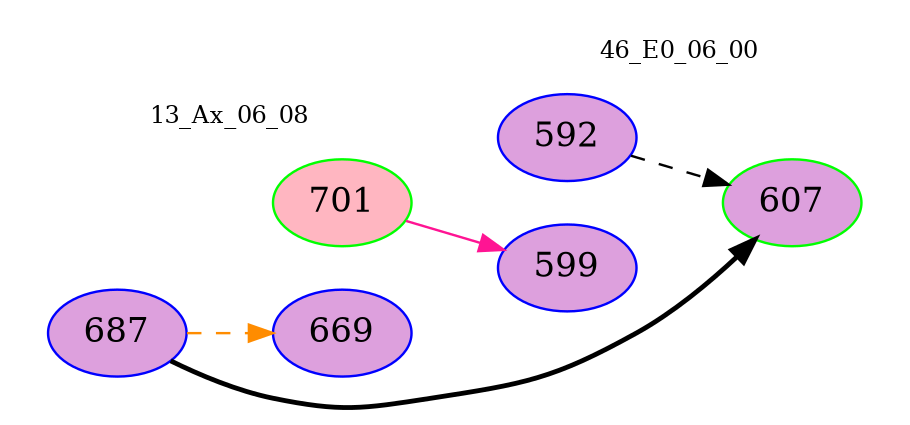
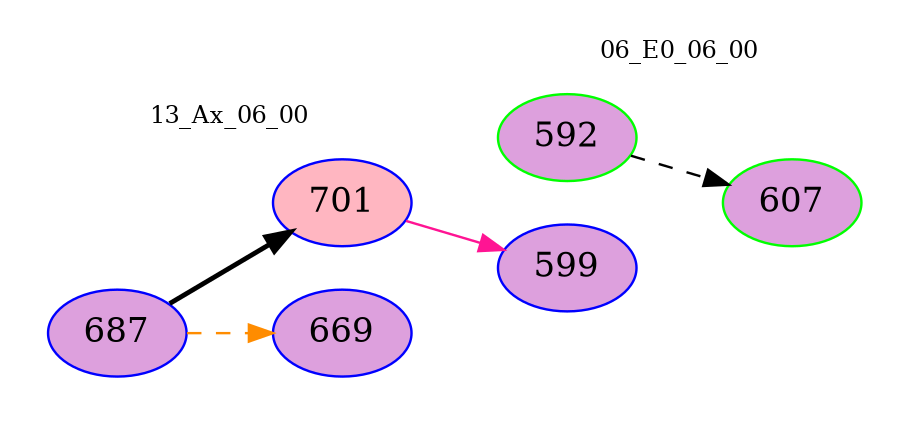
(680, 52) -> (680, 52)
(230, 117) -> (230, 117)
(567, 138) -> (567, 138)
(342, 203) -> (342, 203)
(468, 392) -> (220, 274)
